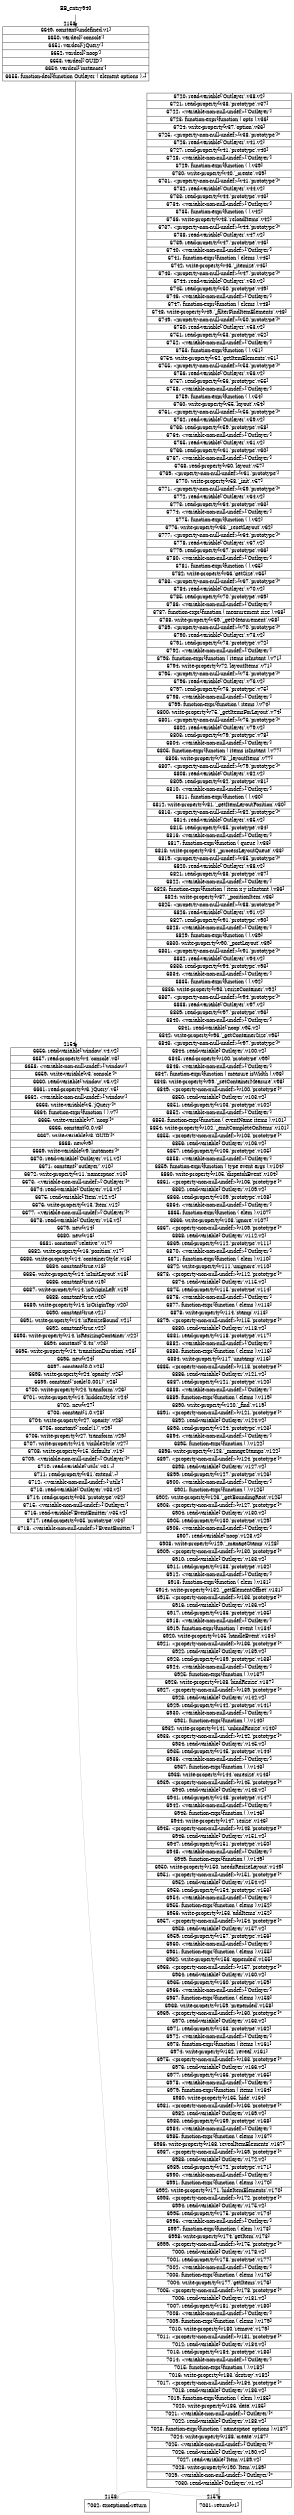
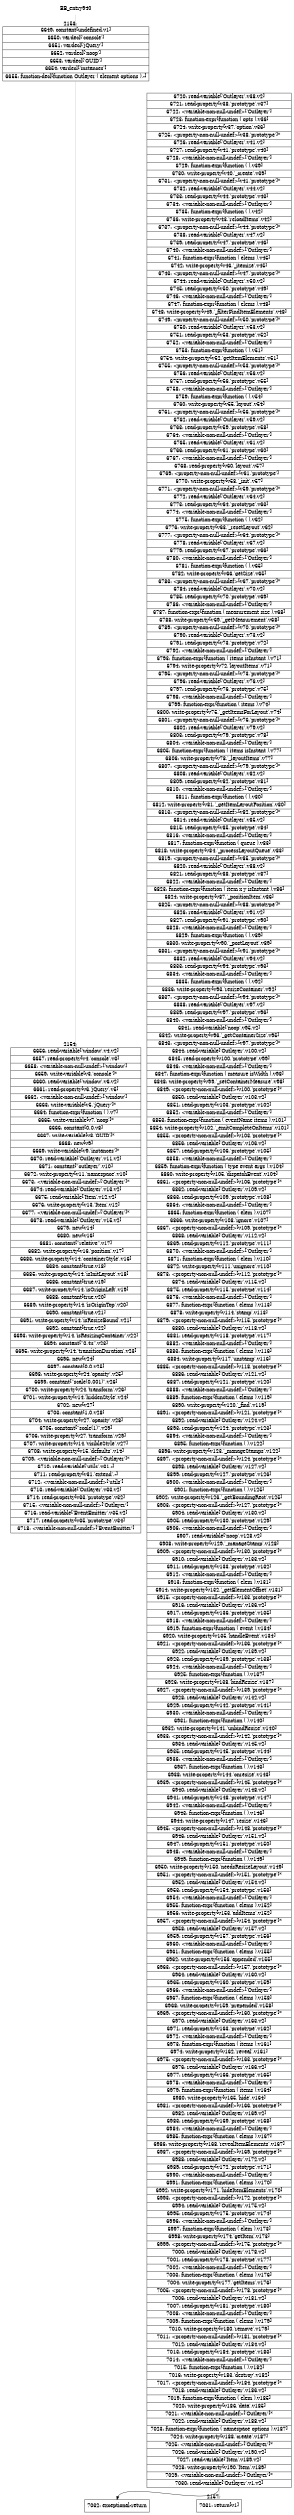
(76, 19) -> (76, 19)
(76, 562) -> (76, 562)
(96, 2015) -> none
(219, 2492) -> (219, 2492)
(170, 2494) -> (170, 2494)
